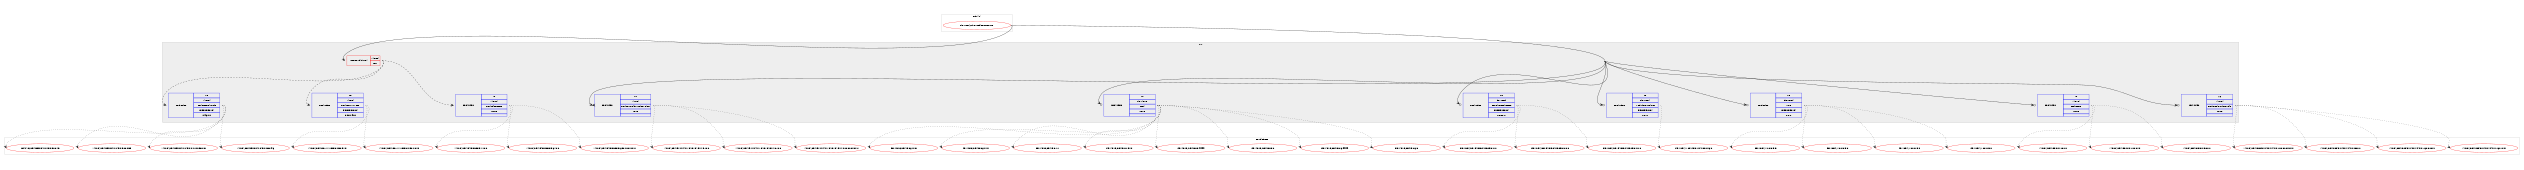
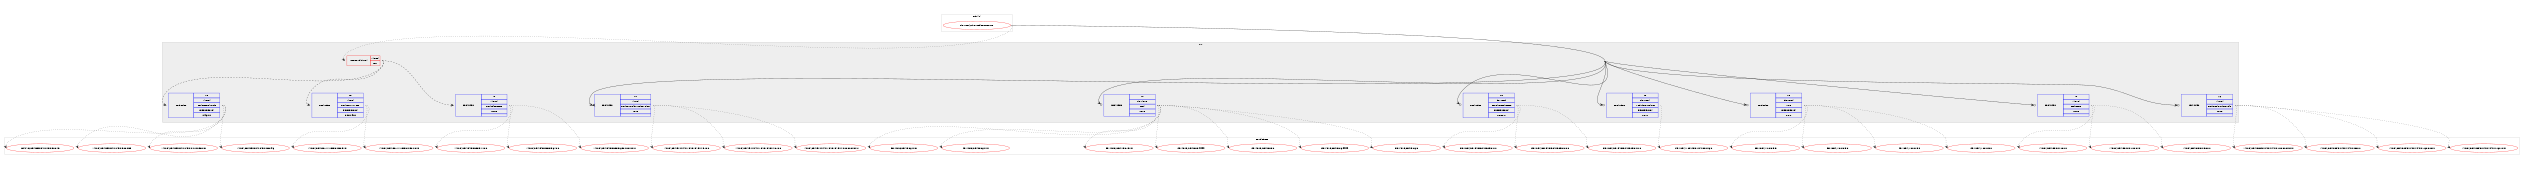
(644, 41) -> (644, 41)
(1048, 148) -> none
(1119, 148) -> (1119, 148)
